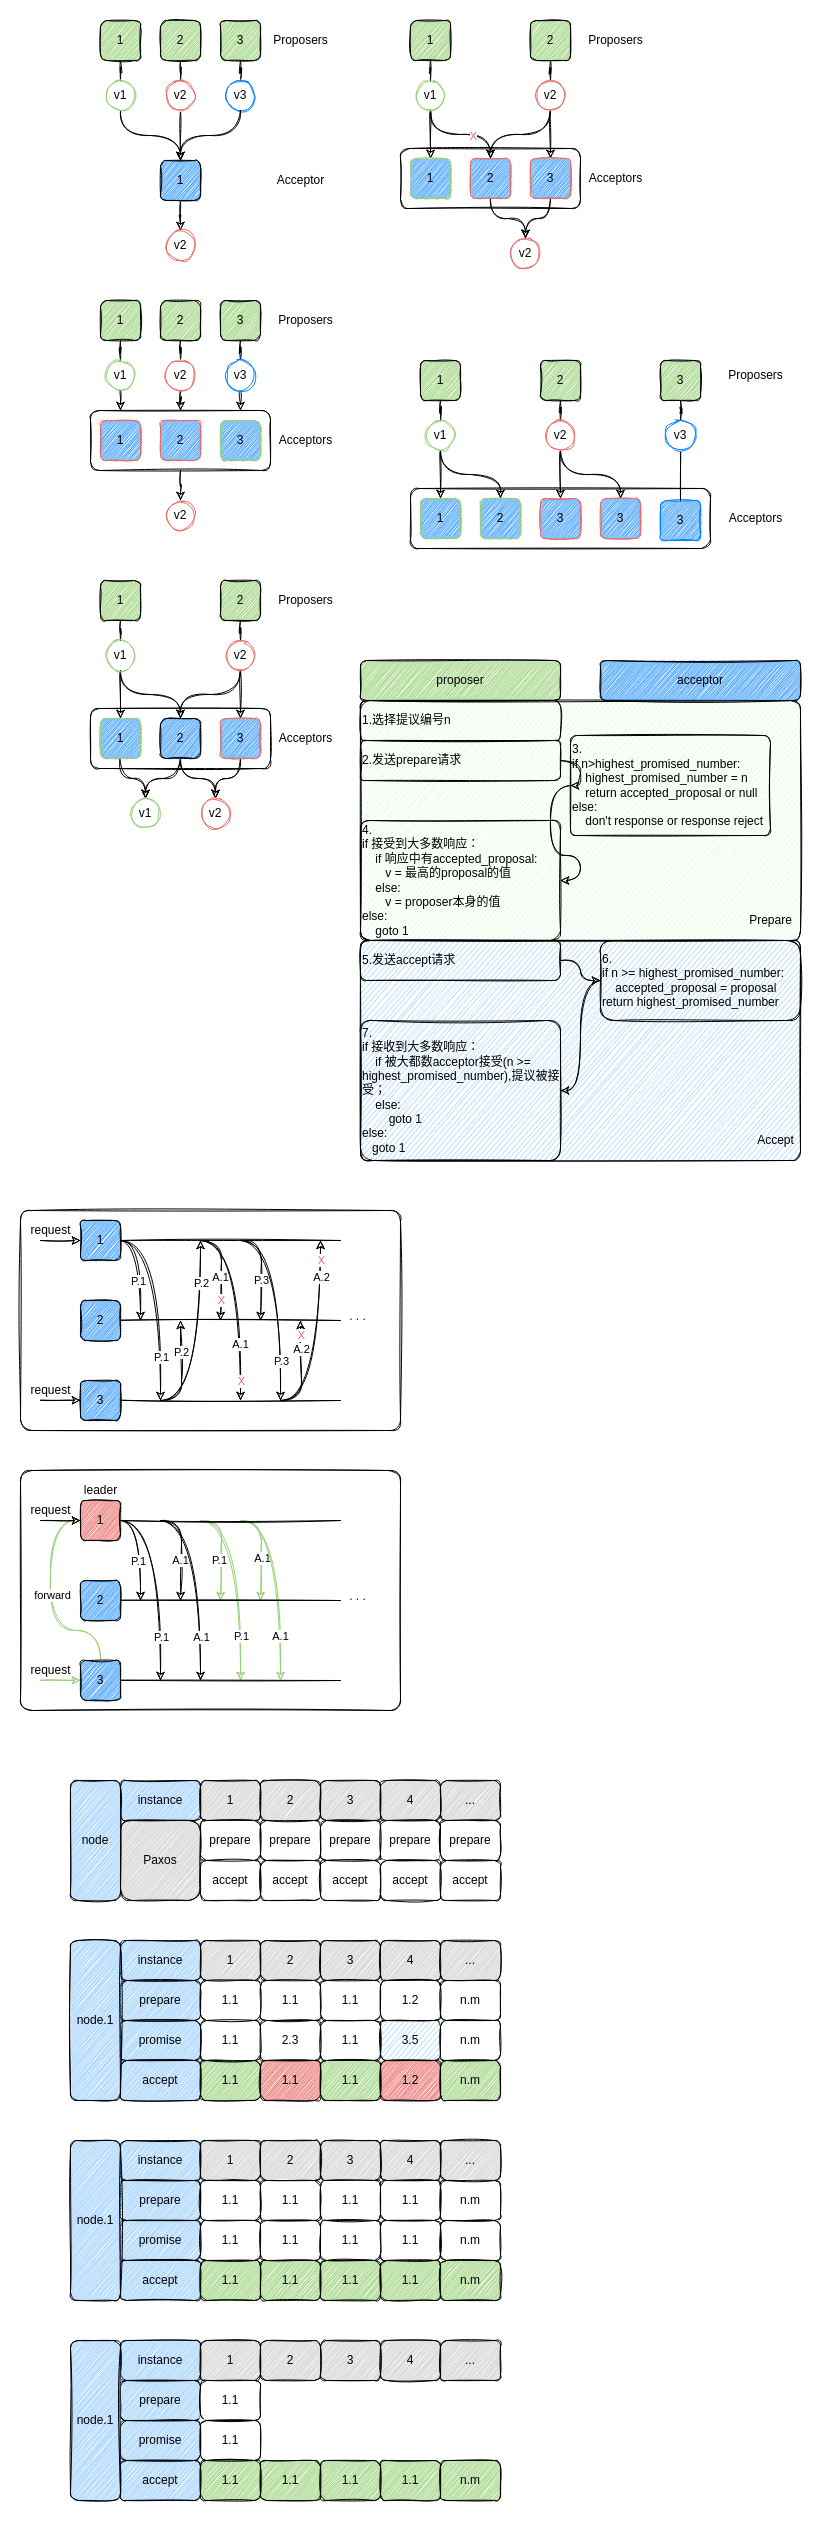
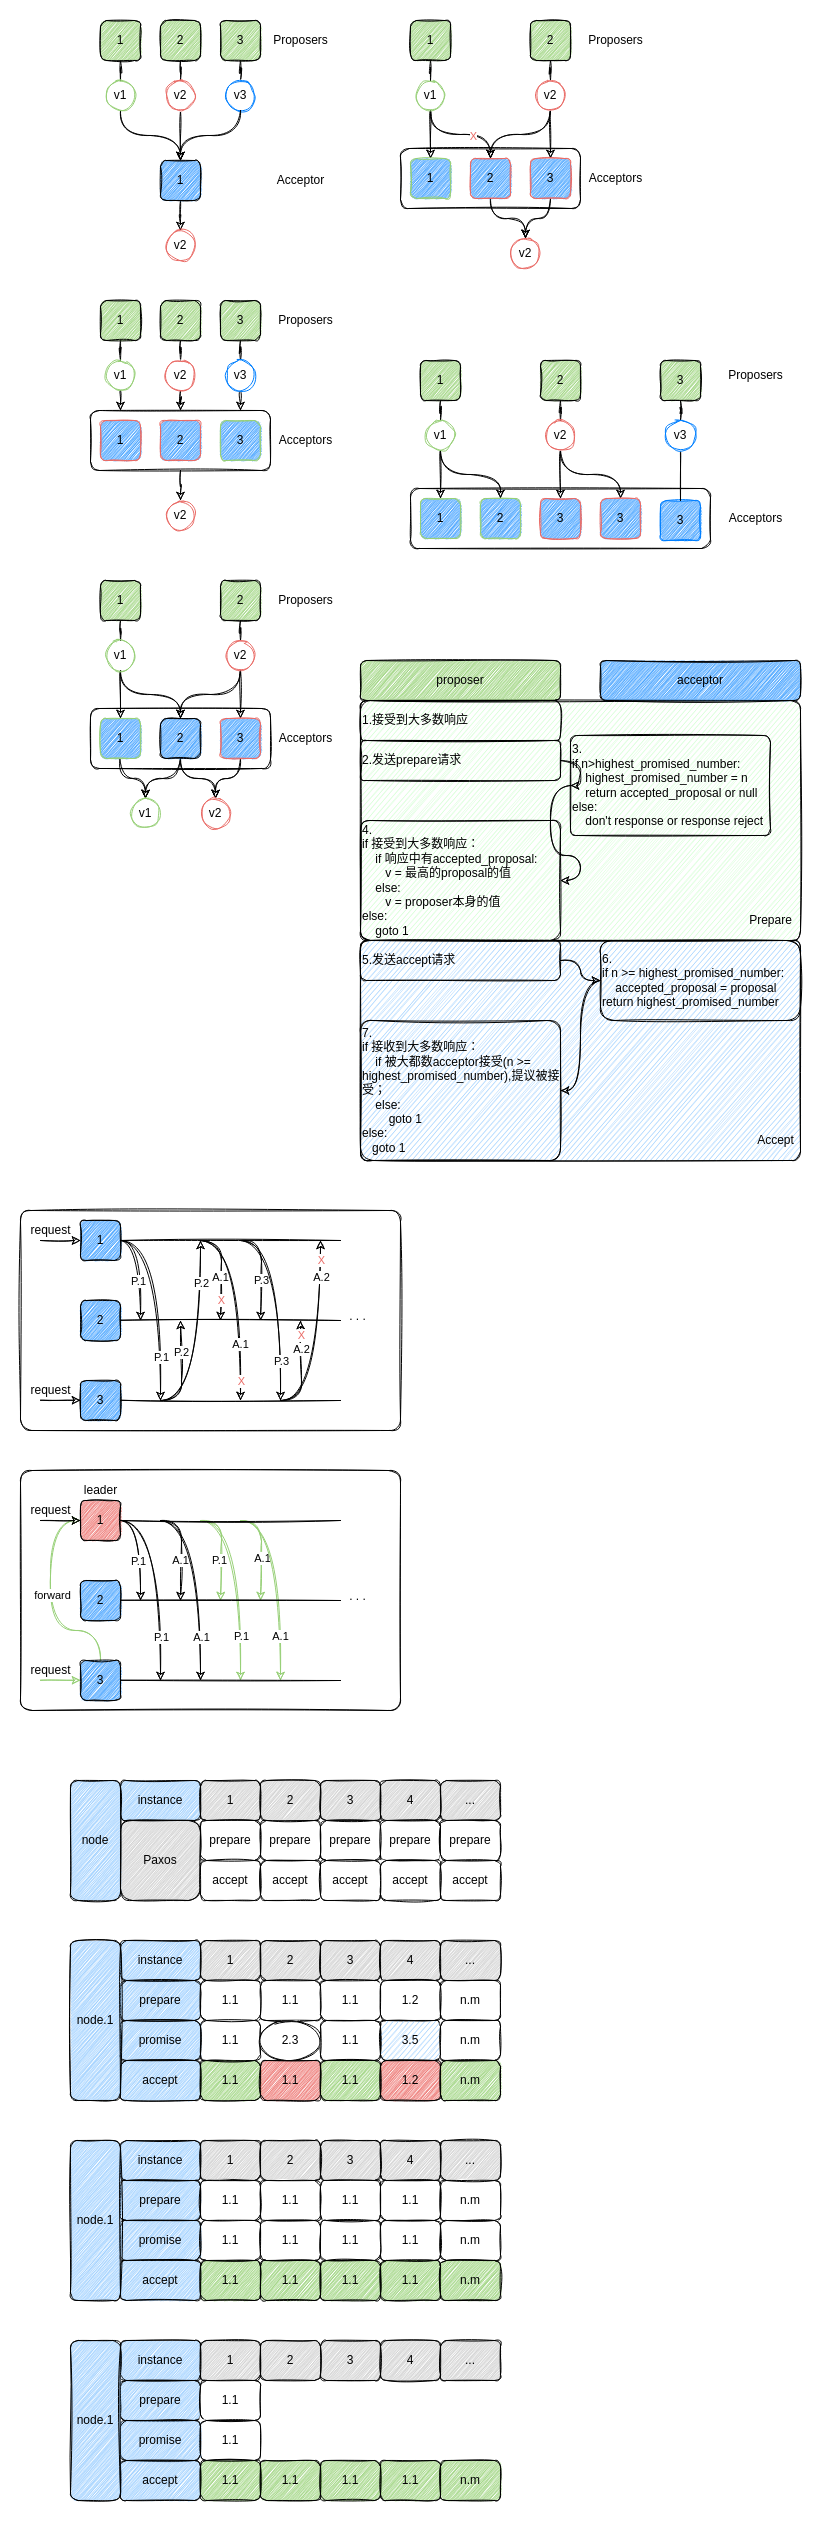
(407, 721) -> (416, 721)
(291, 2041) -> (291, 2041)
